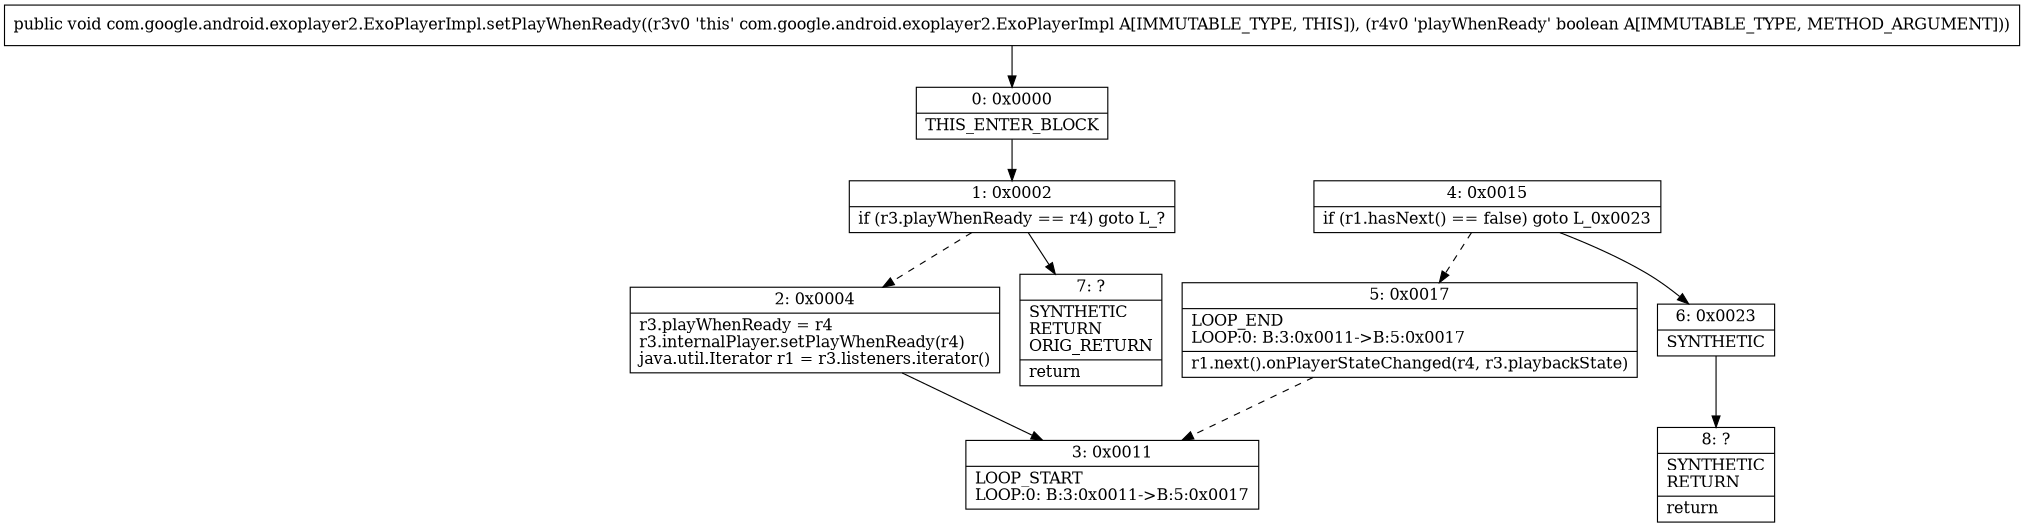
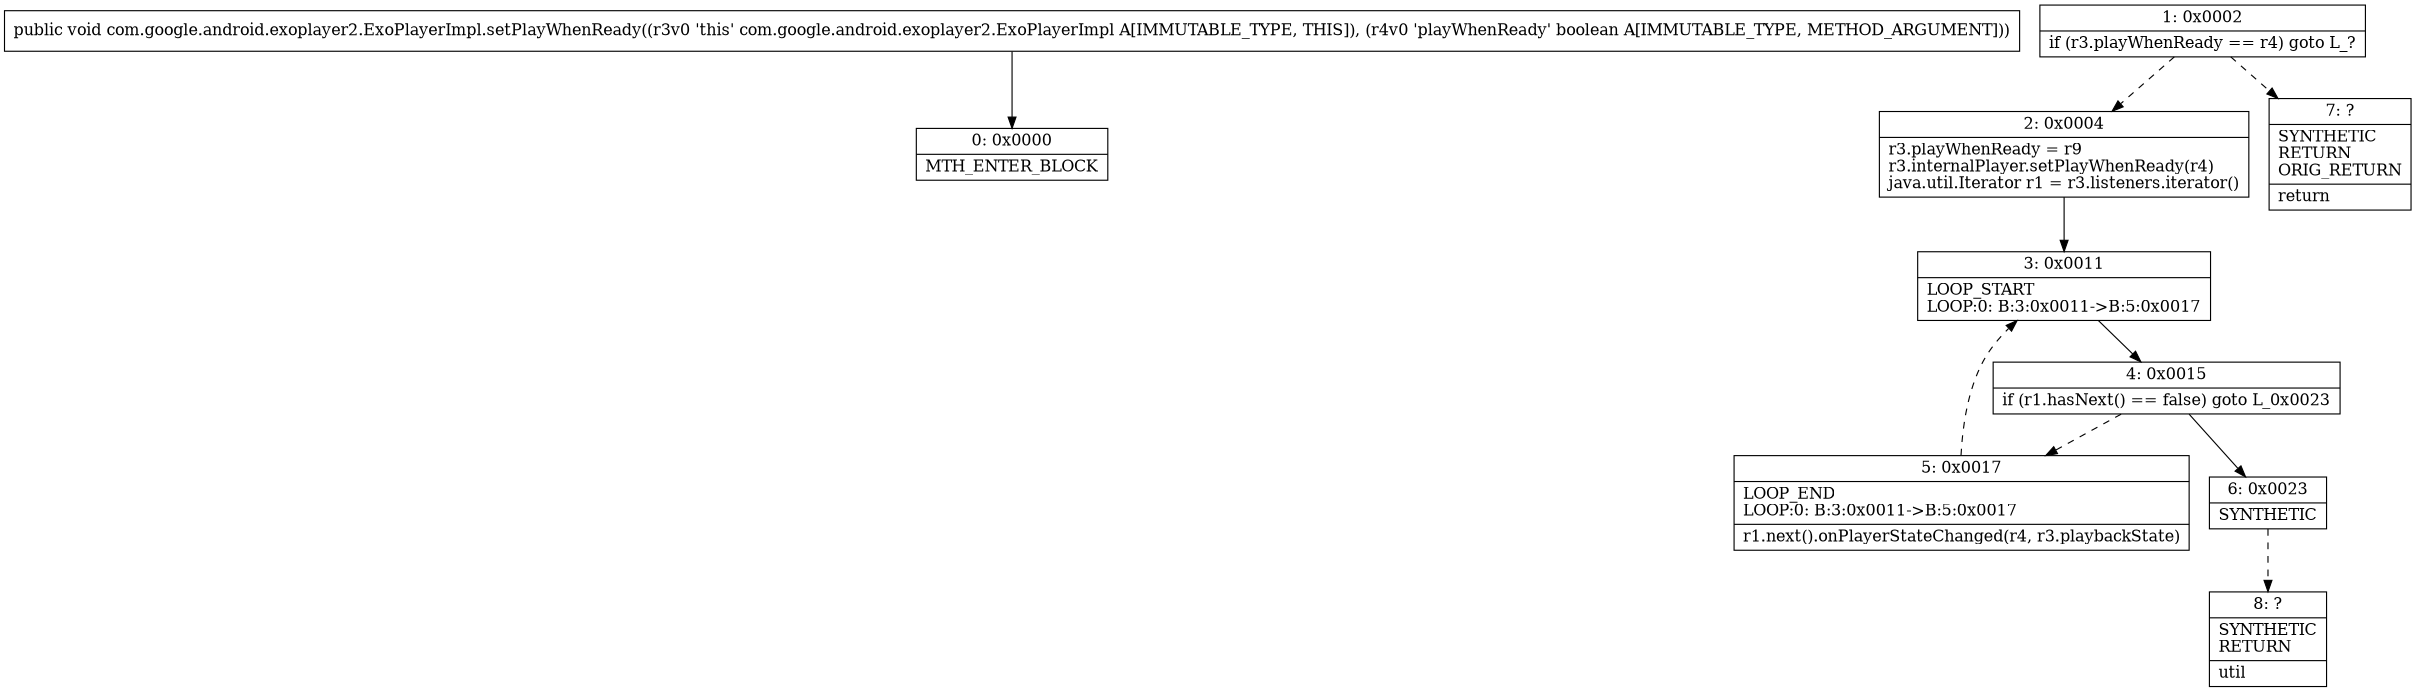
(1012, 126) -> (1012, 167)
(1012, 154) -> none
(1039, 249) -> (2250, 74)
(736, 326) -> (1985, 150)
none -> (2116, 337)
(1716, 386) -> (2268, 555)
(1692, 509) -> (2233, 673)
